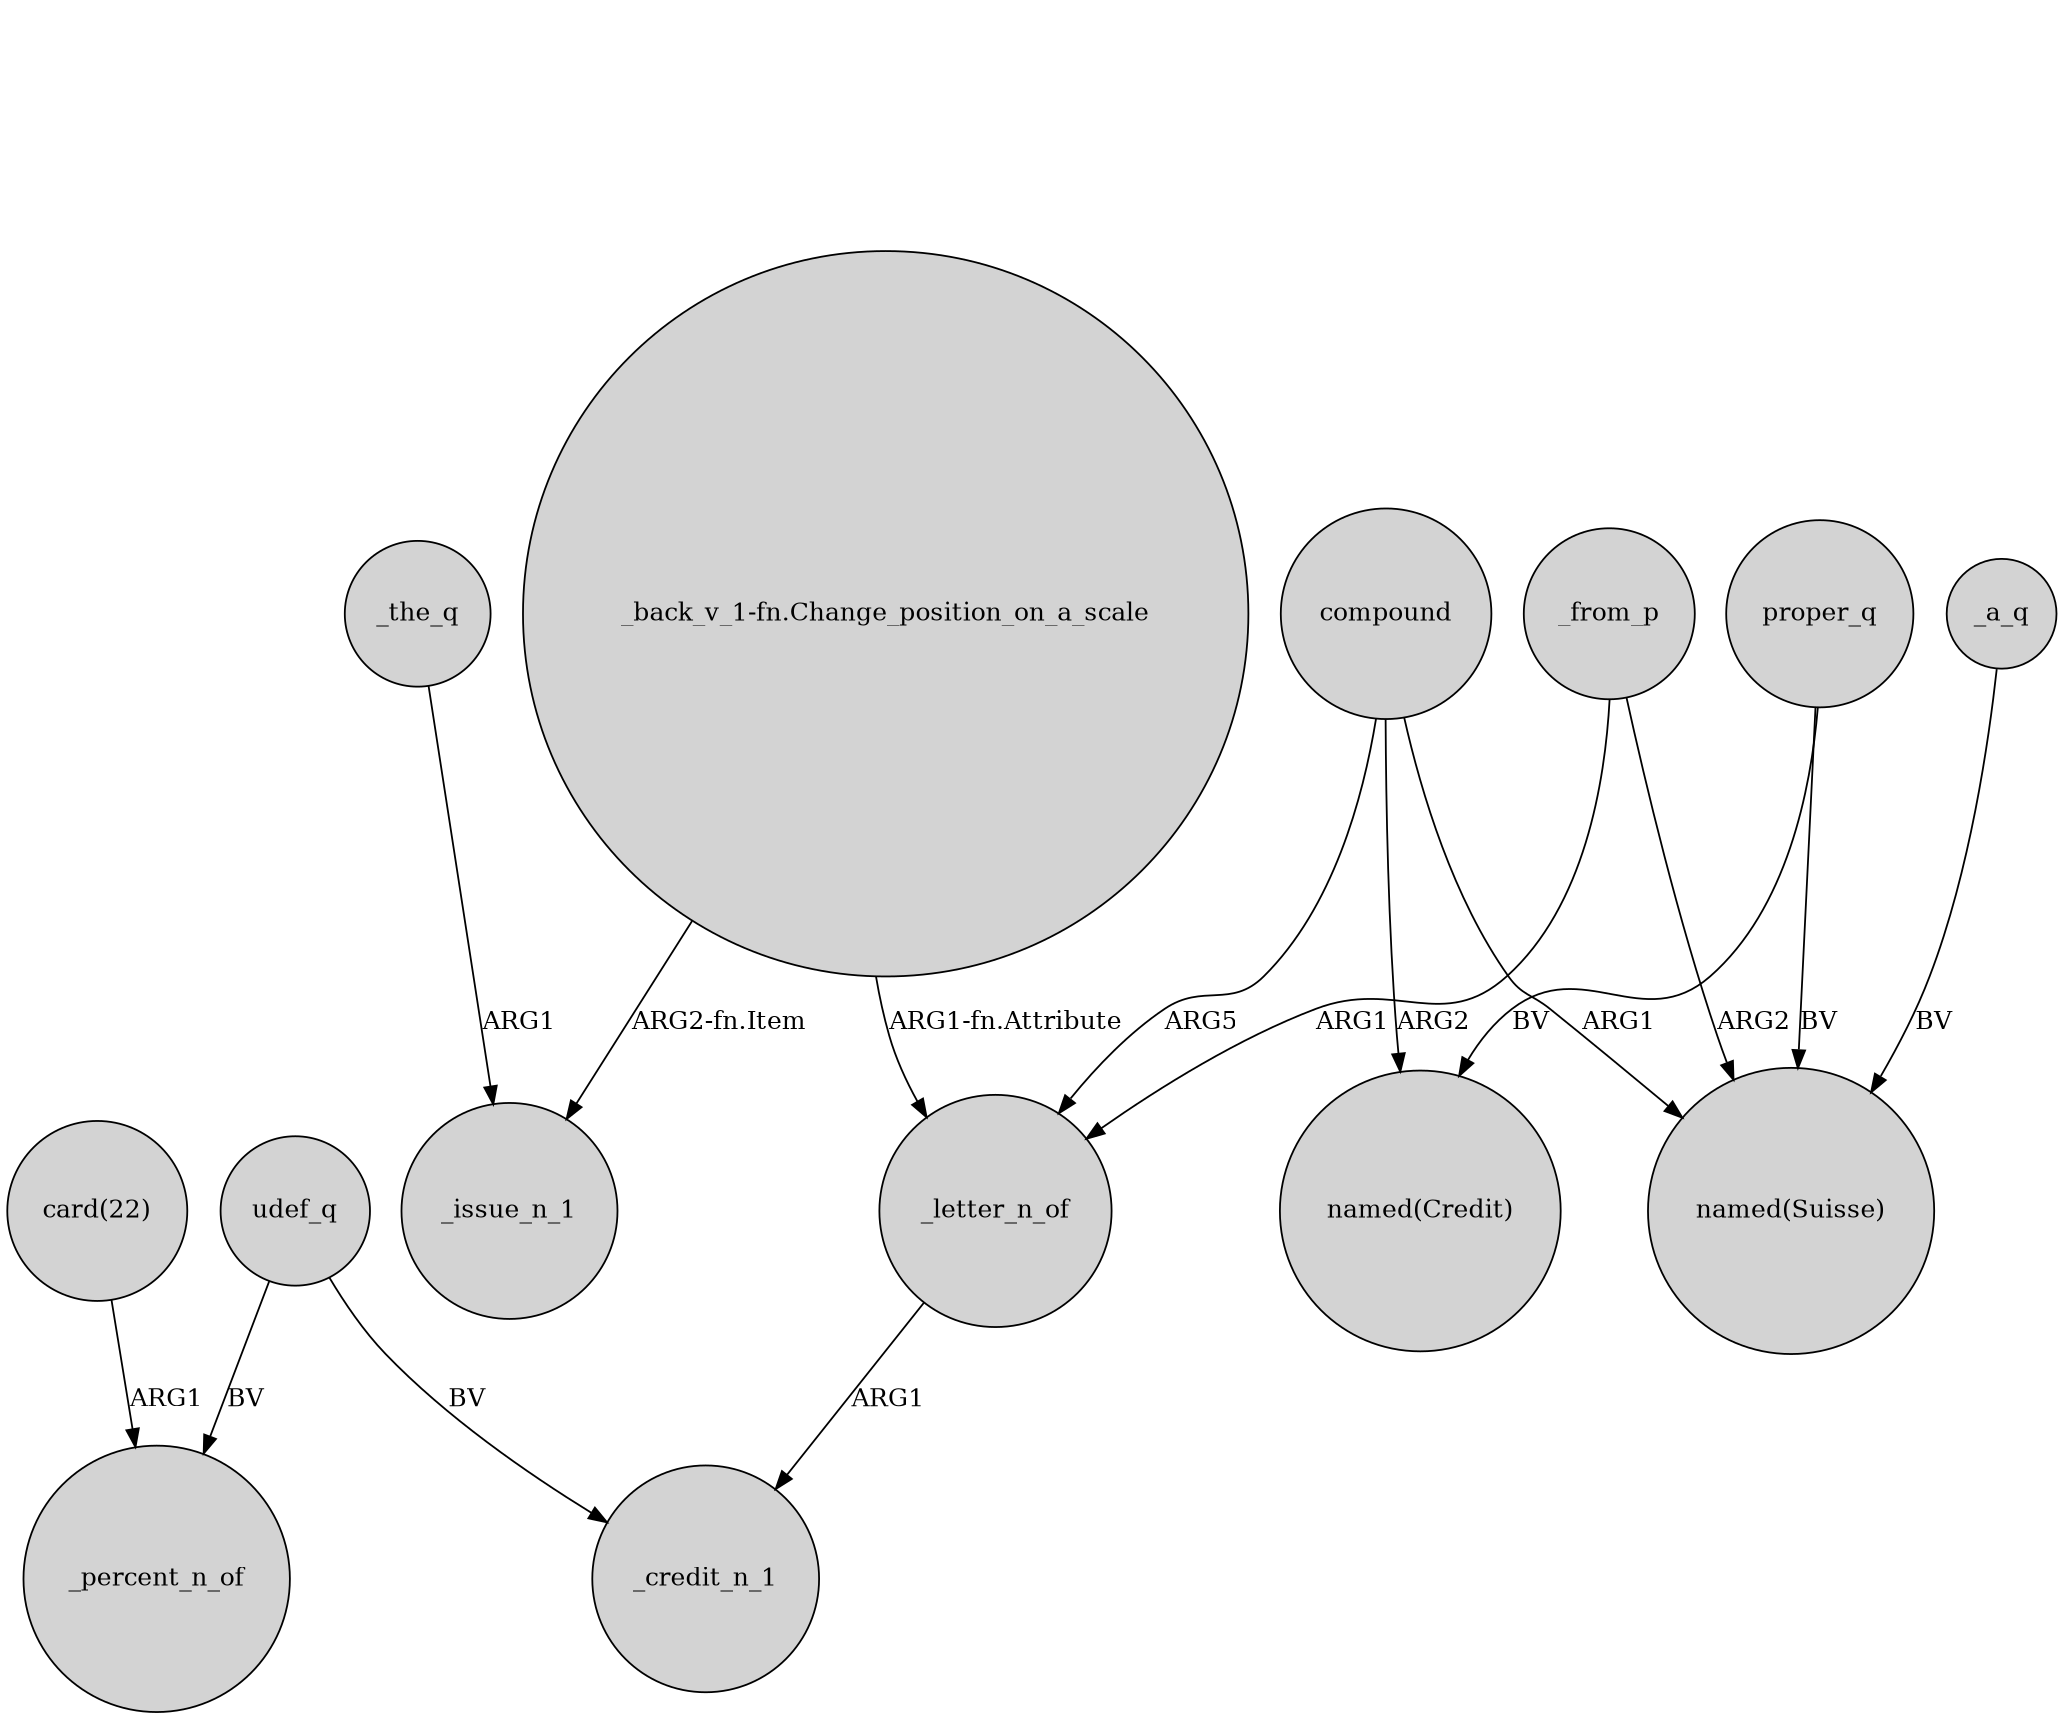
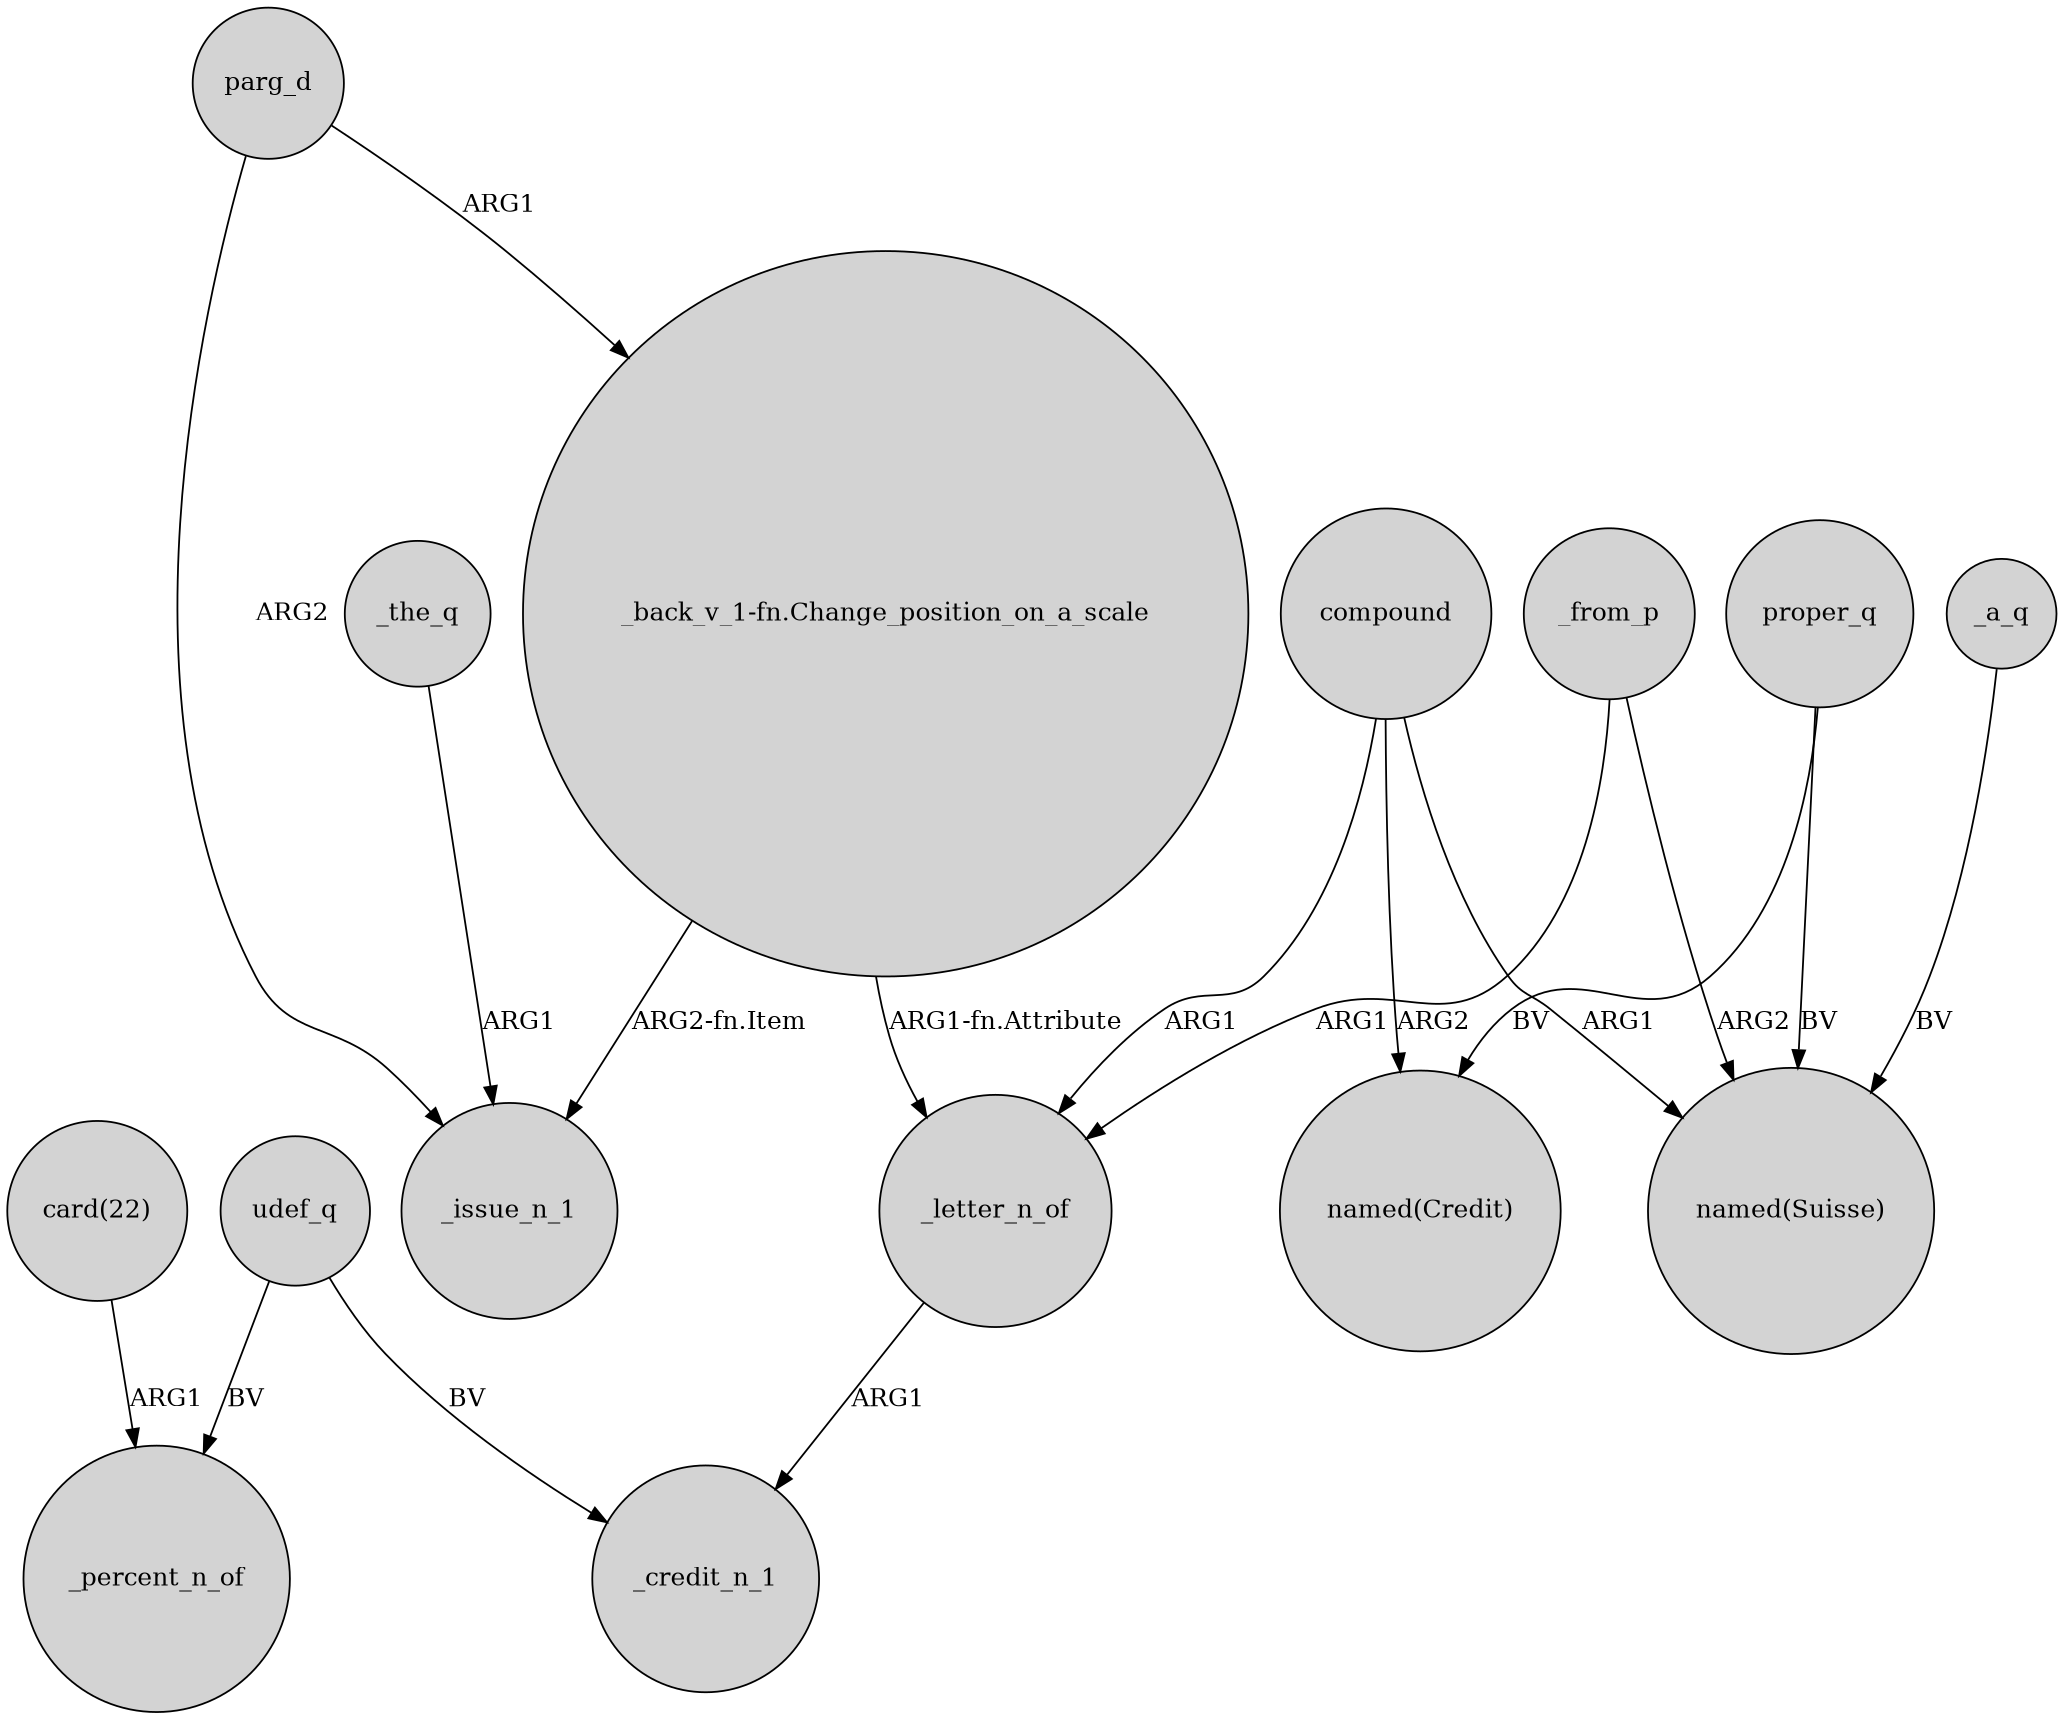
none -> (268, 83)
(1202, 1022) -> (1202, 1022)
